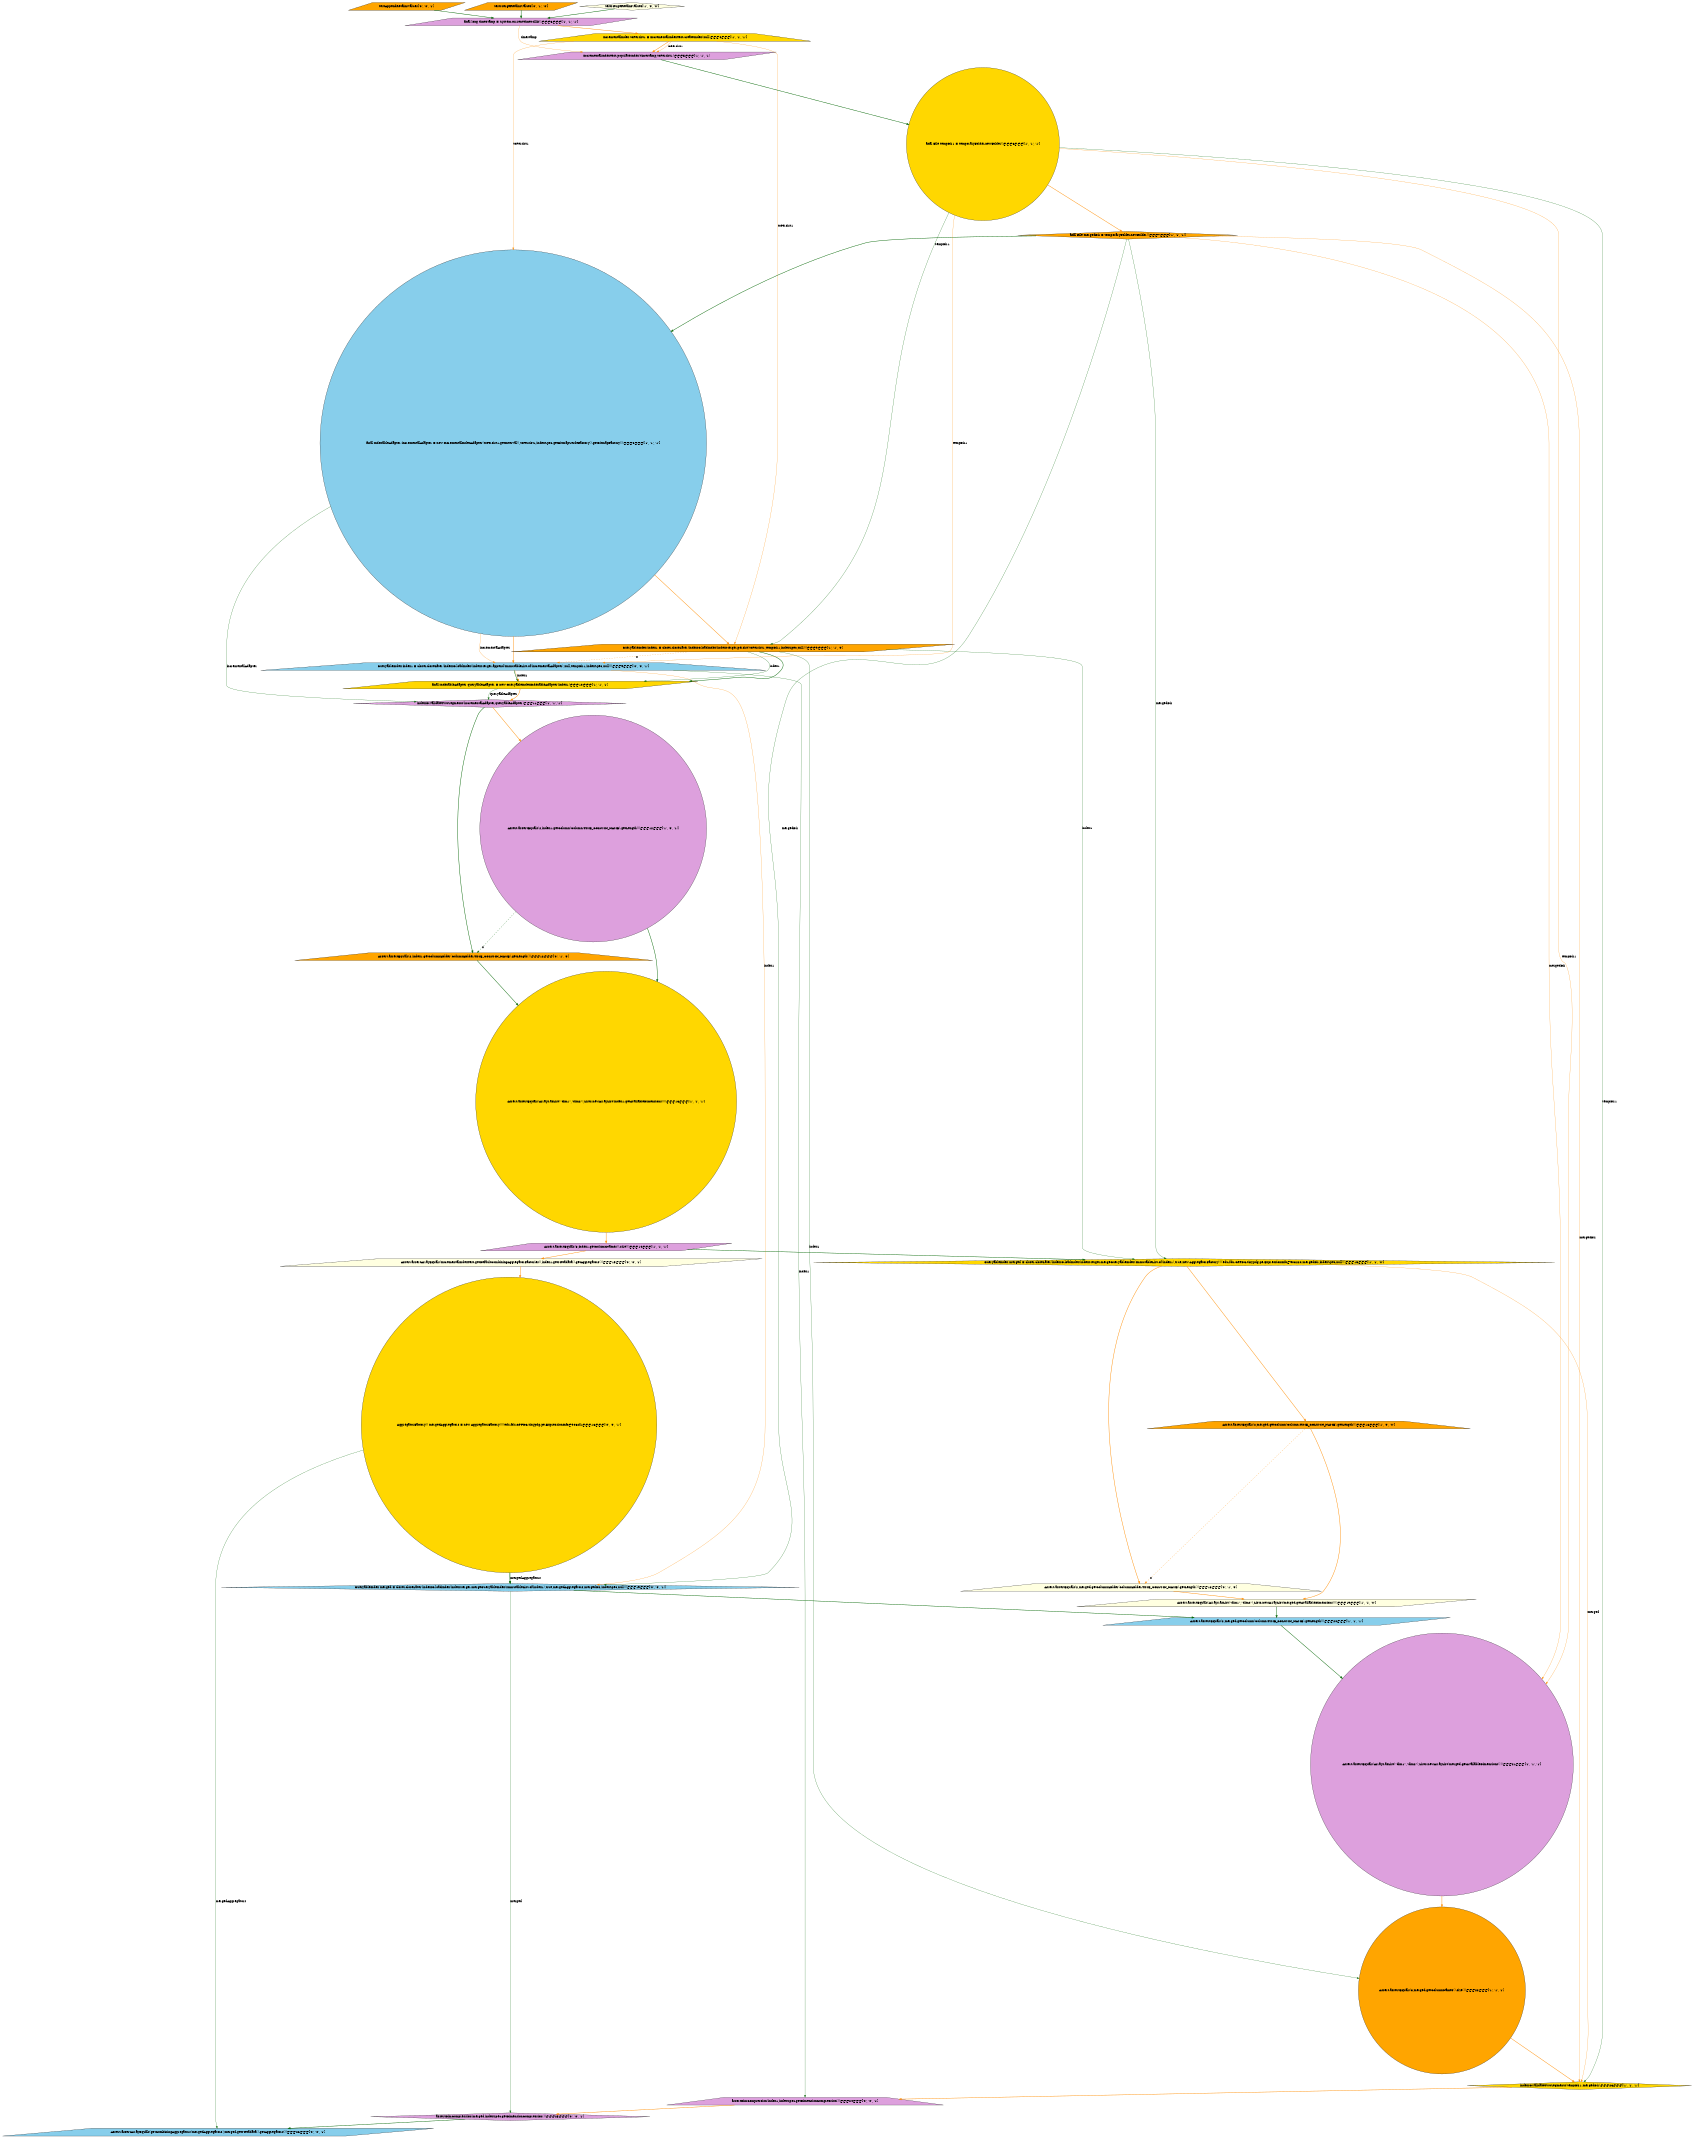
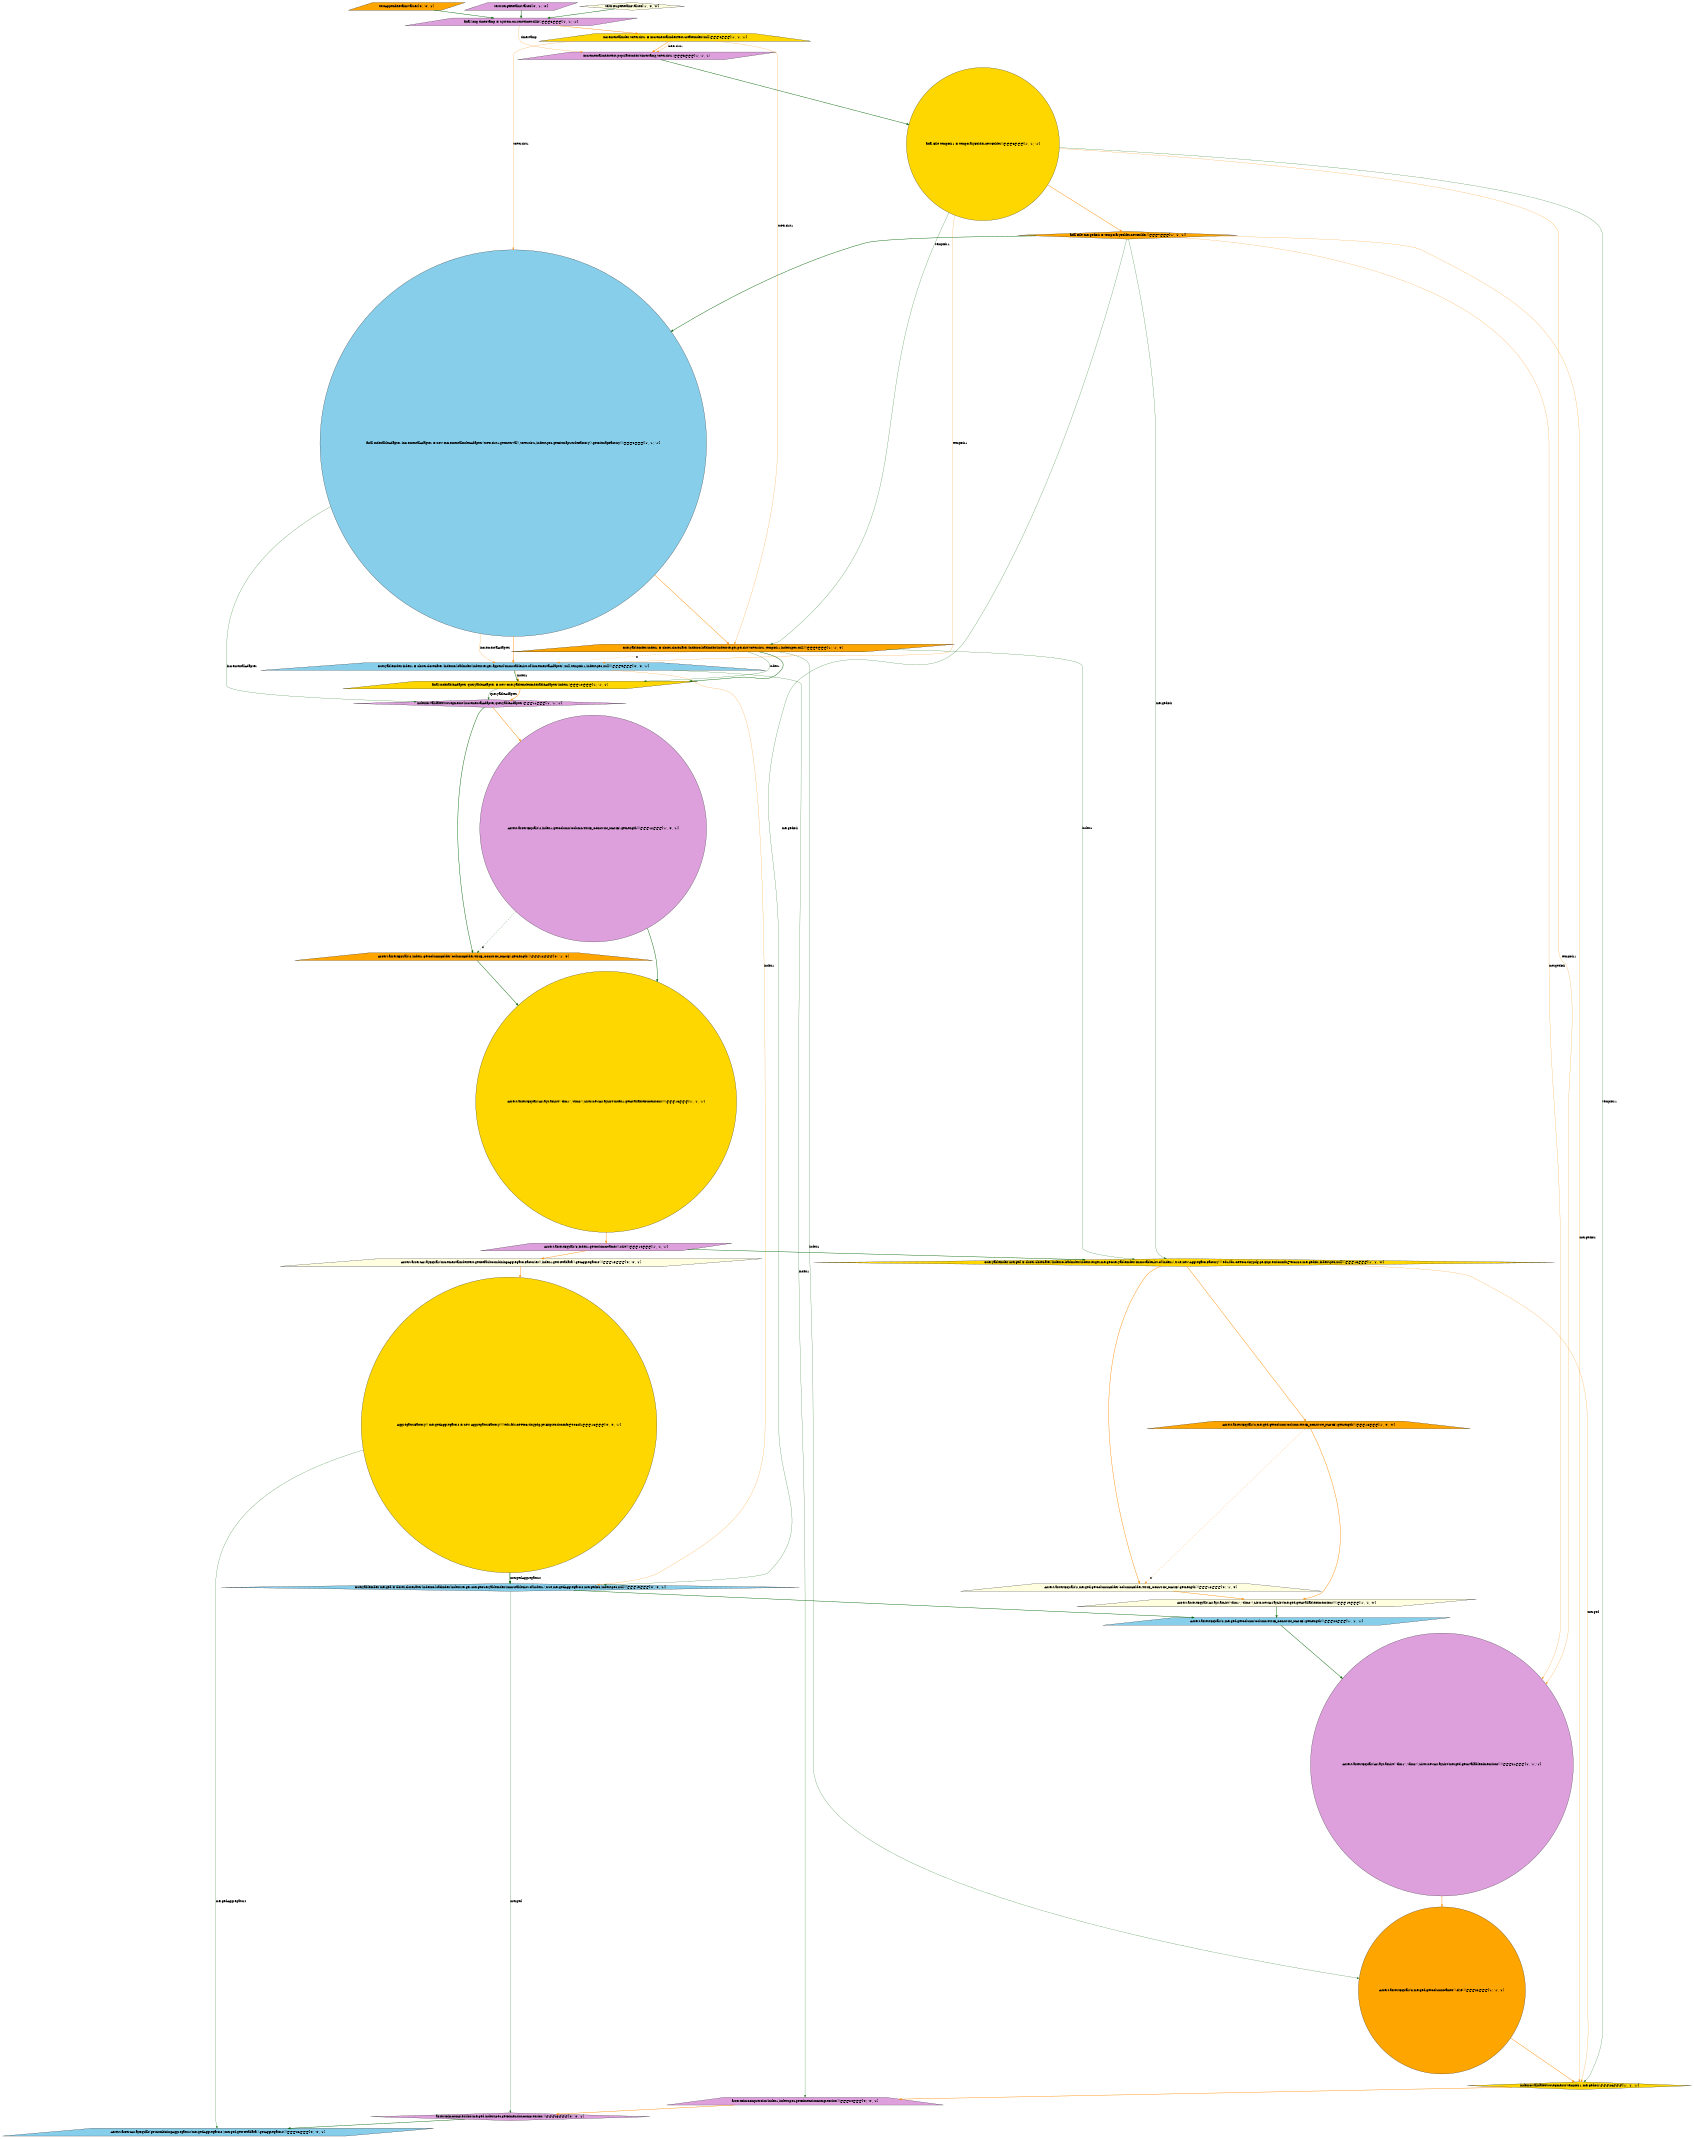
(521, 6) -> (521, 6)
